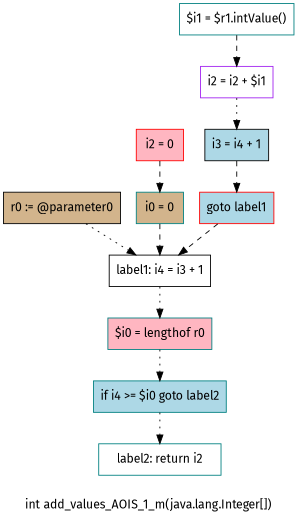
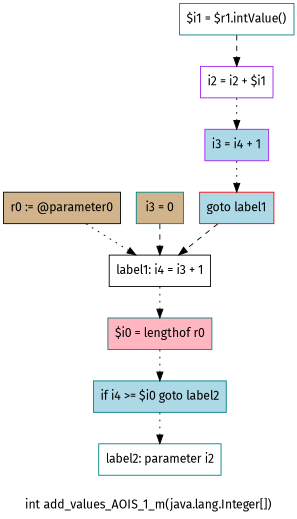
(160, 145) -> none
(237, 145) -> (237, 145)
(237, 172) -> (237, 172)
(160, 208) -> (160, 208)
(160, 460) -> (160, 460)
